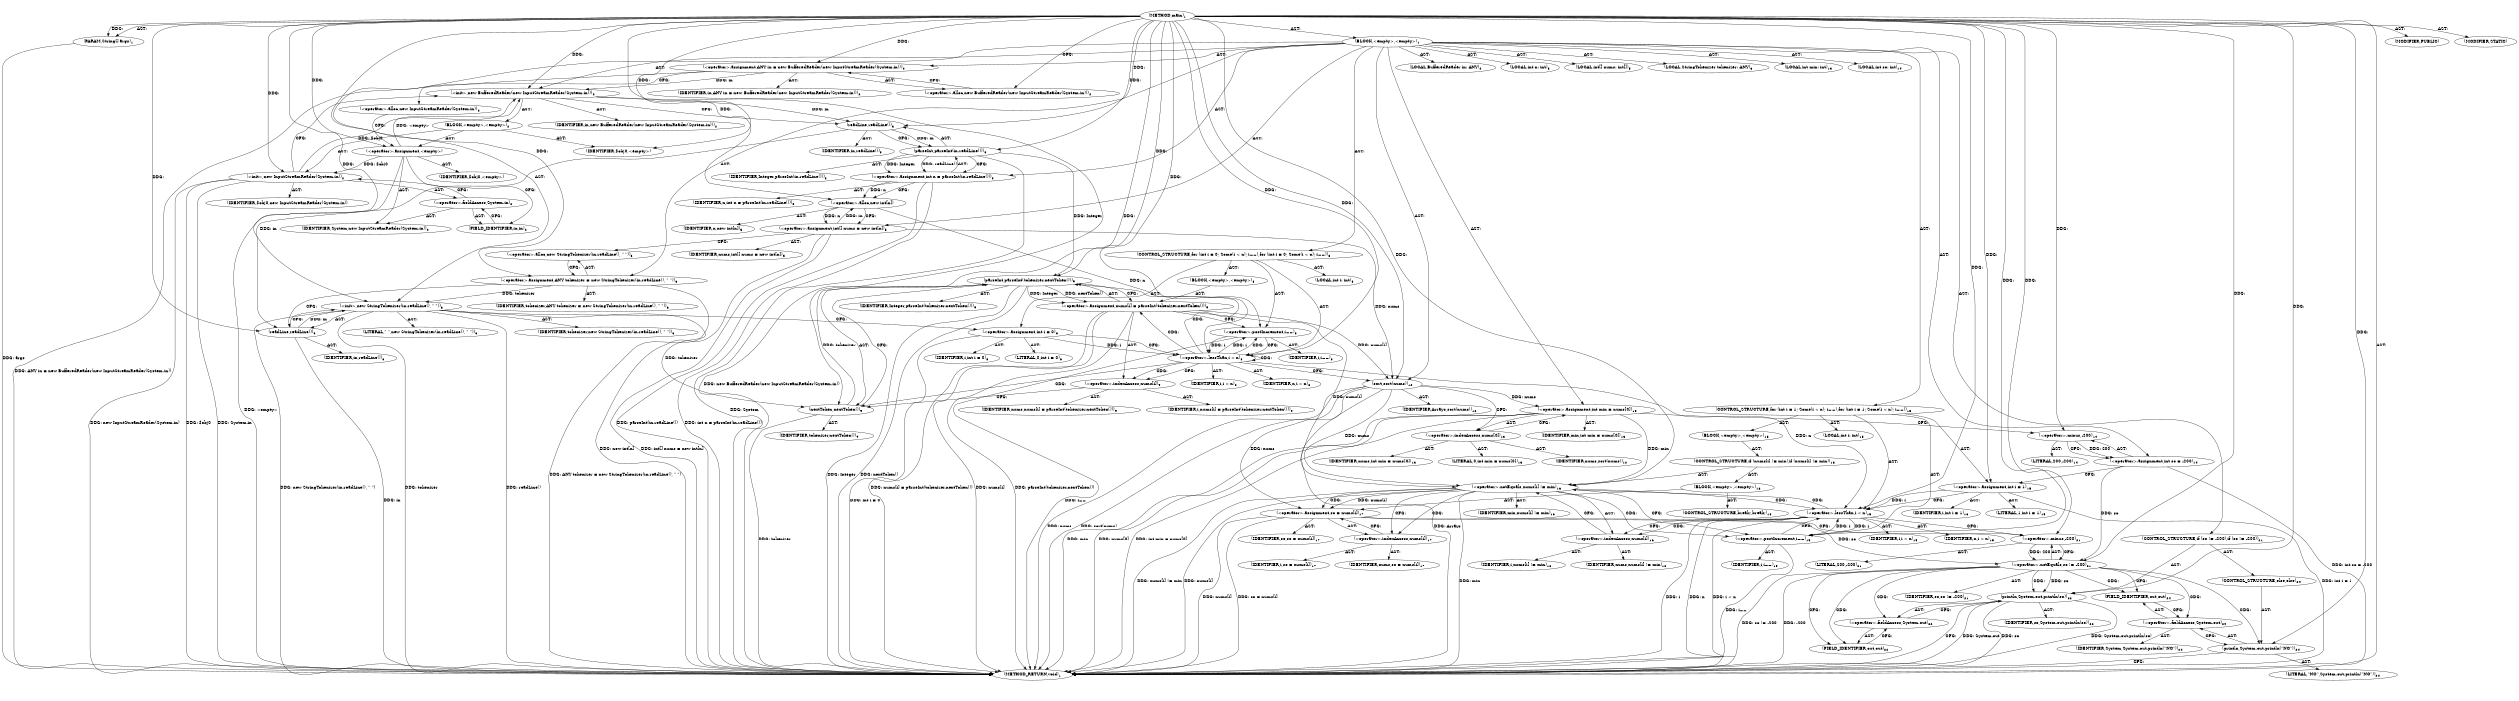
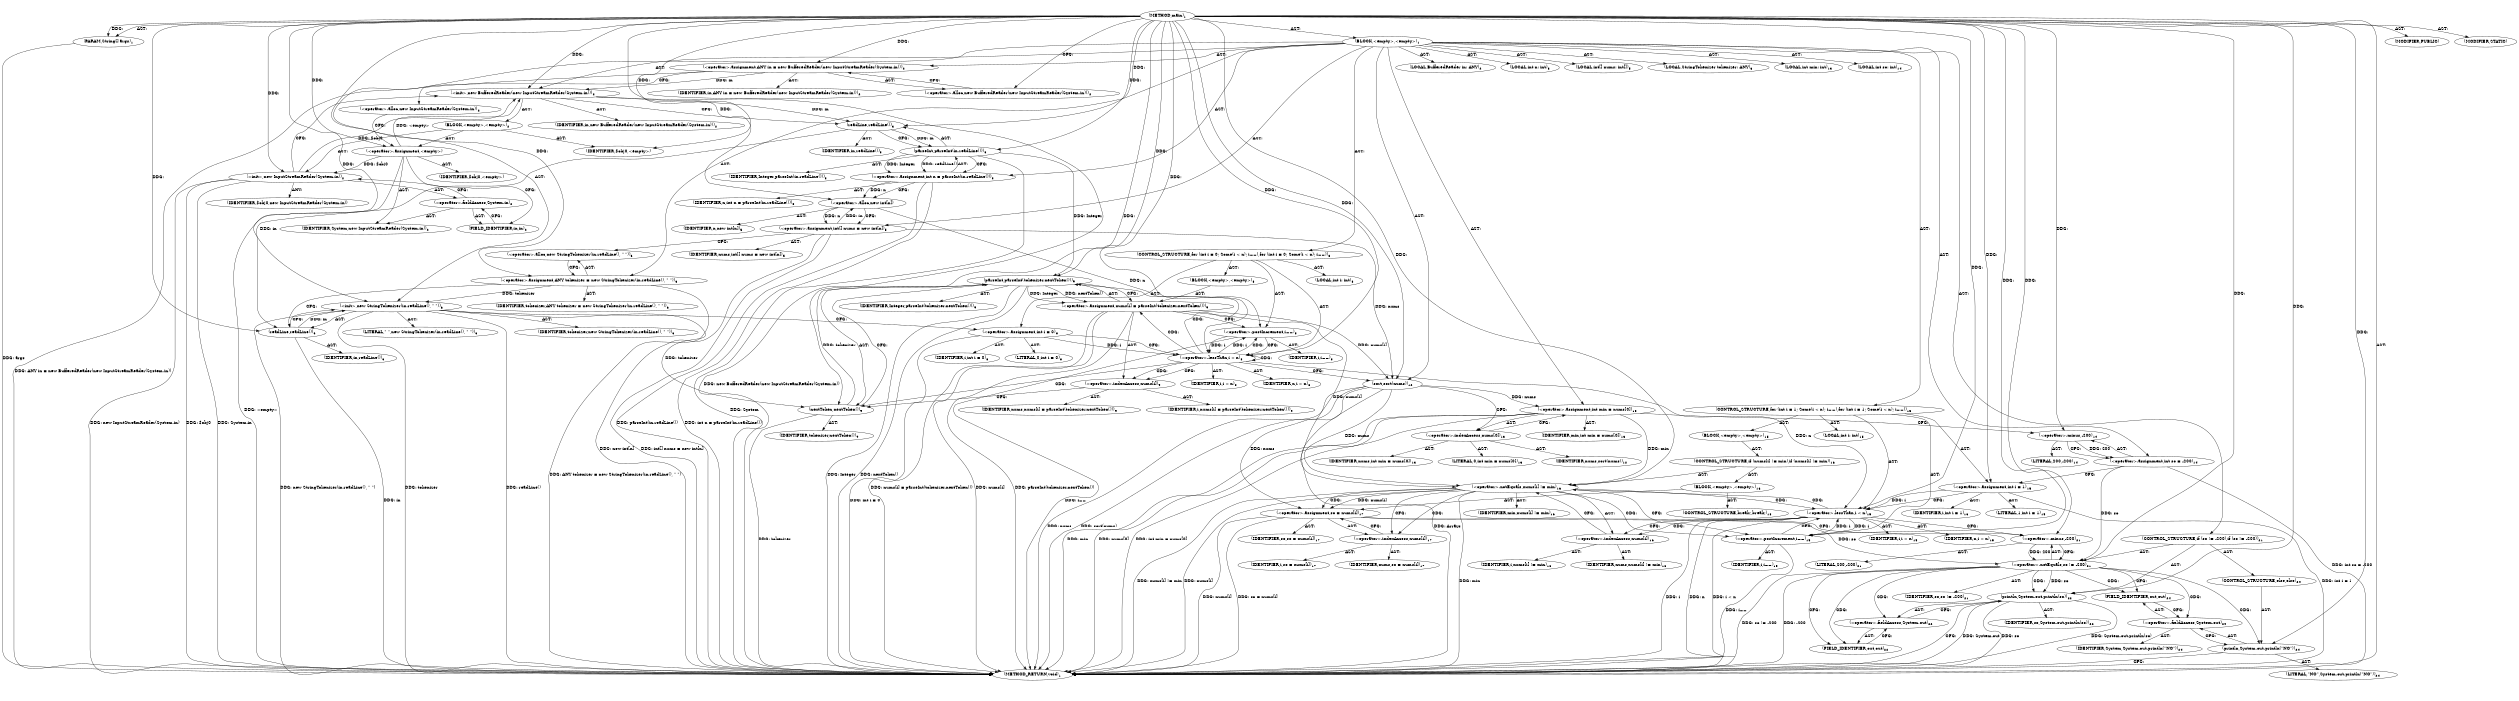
(298, 190) -> (298, 190)
(1440, 410) -> none
none -> (2128, 552)
